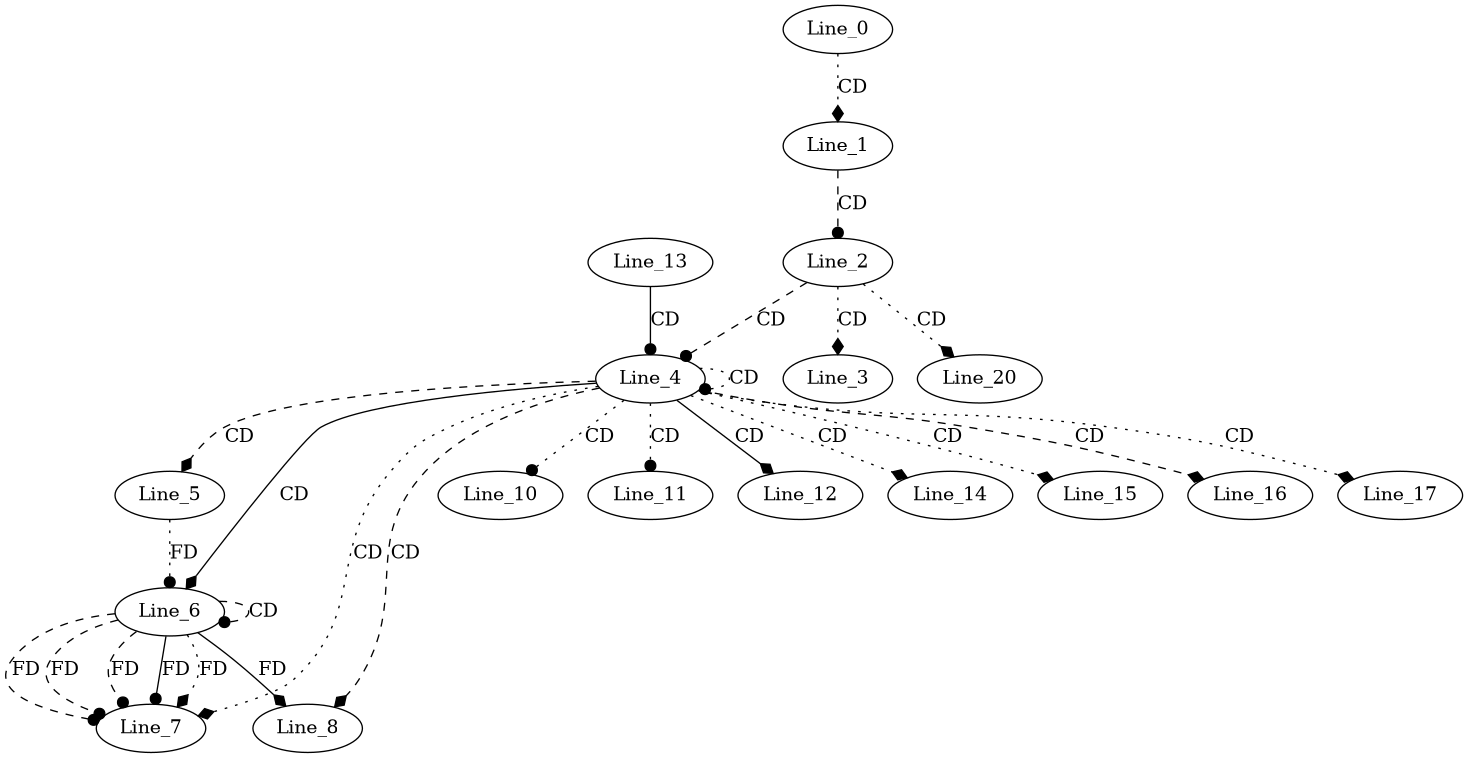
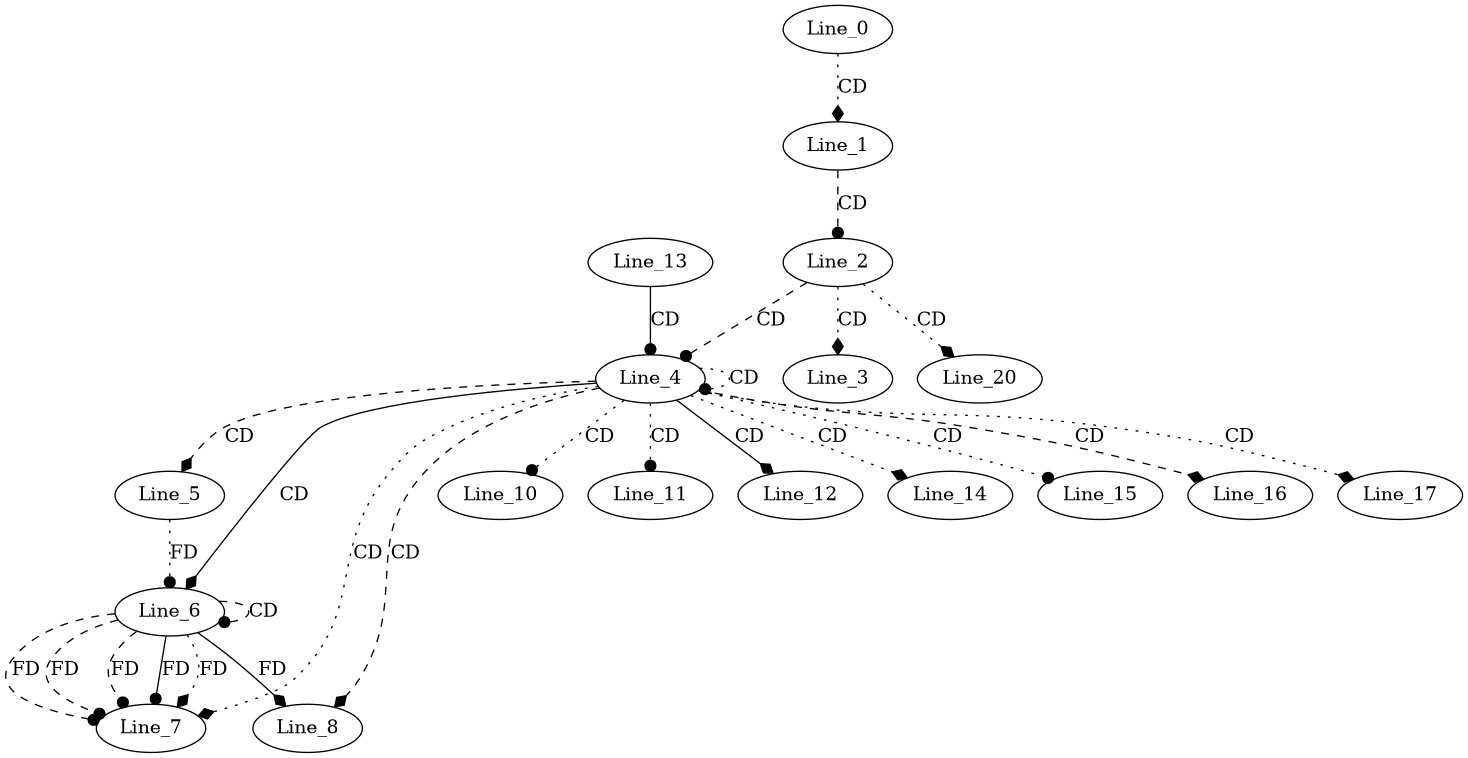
(869, 431) -> (871, 431)
